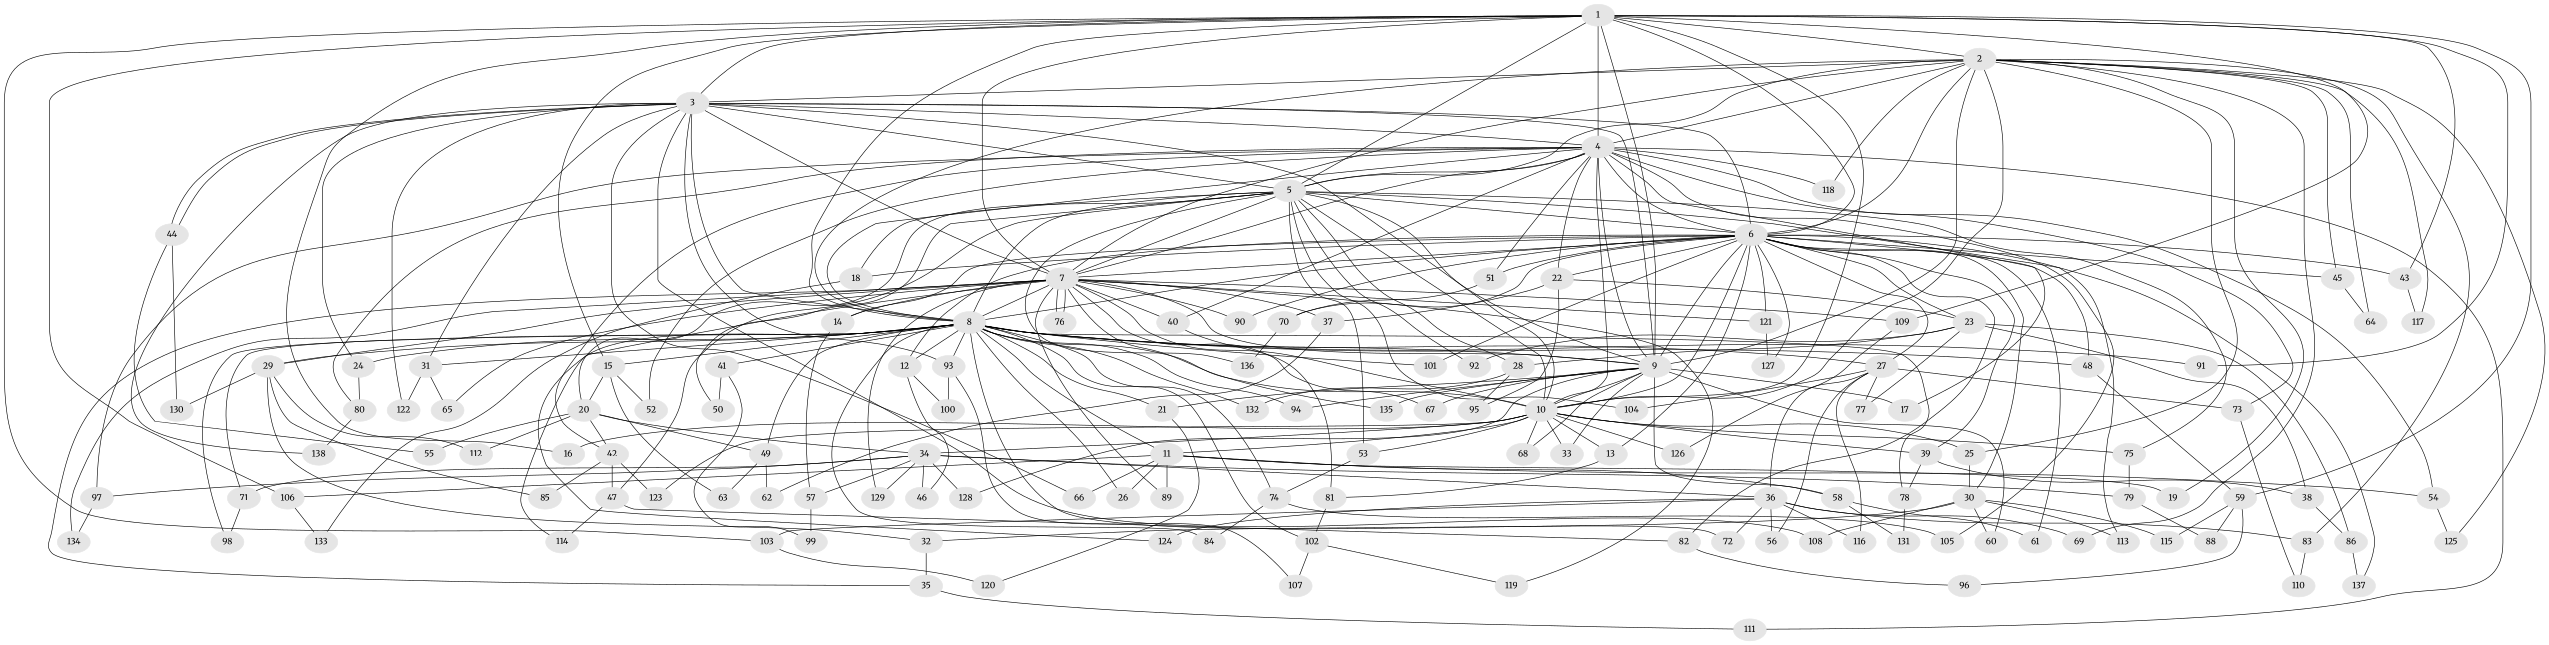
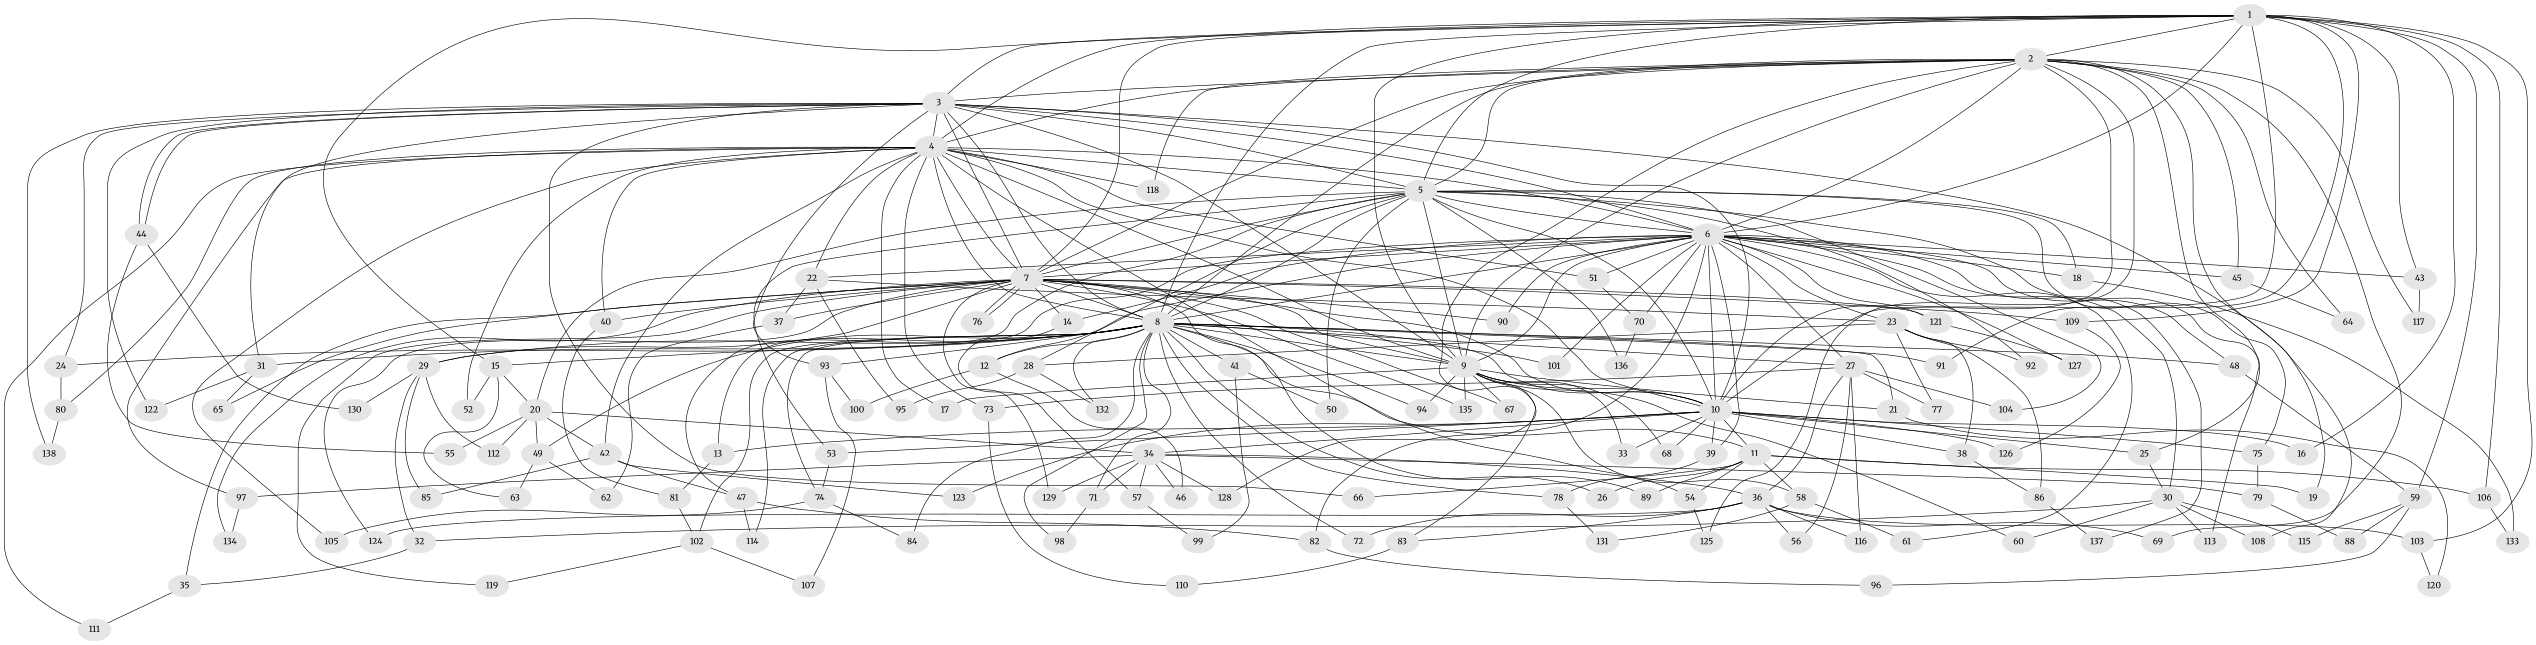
(2114, 481) -> (1839, 432)
